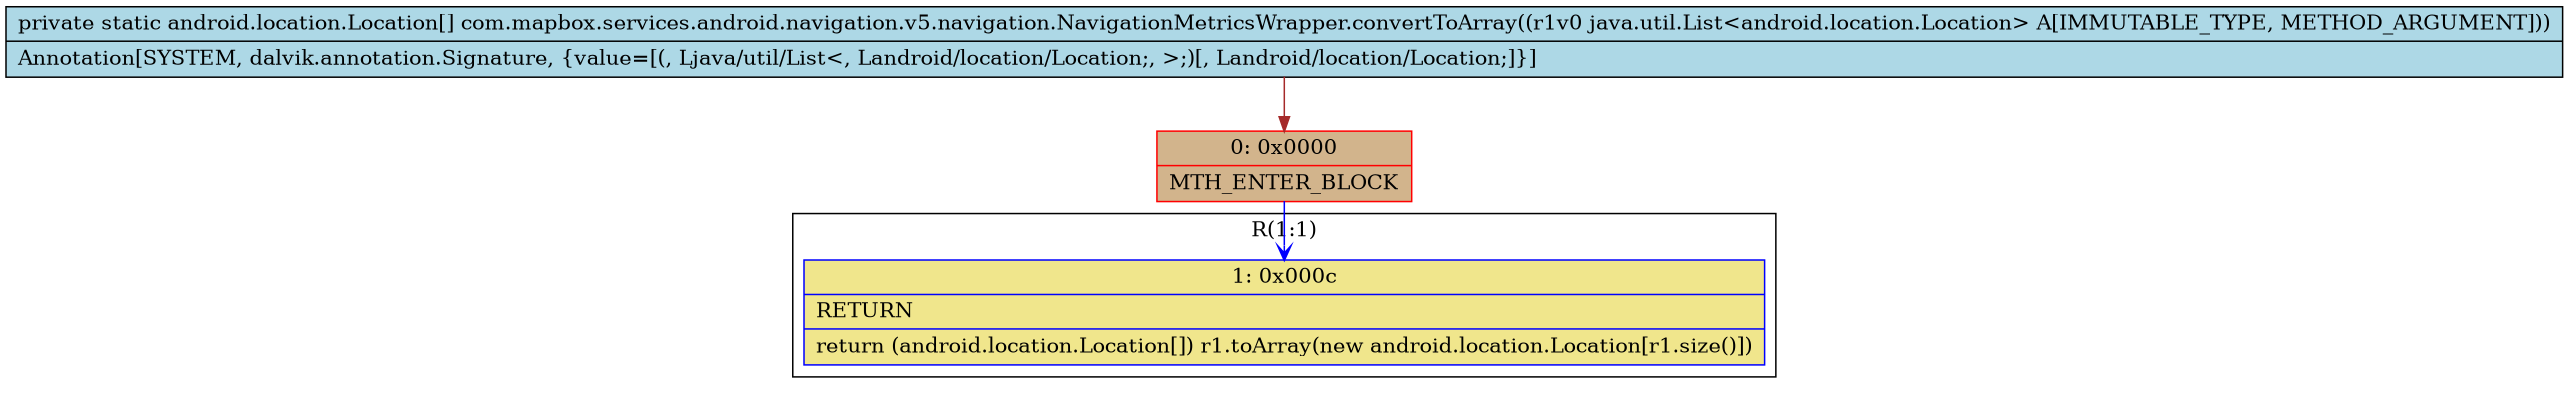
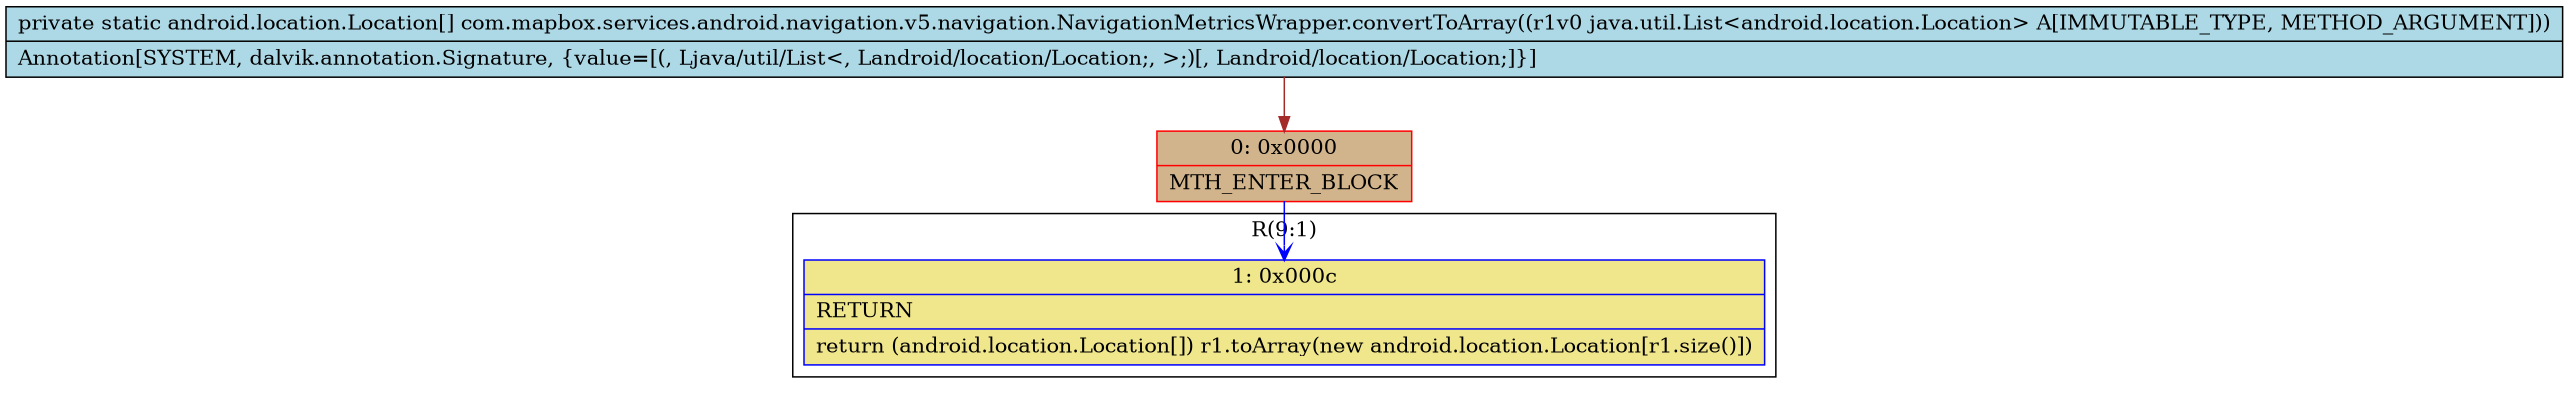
(1284, 231) -> (1284, 231)
